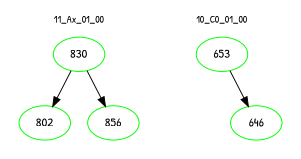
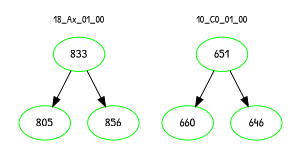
(79, 20) -> (79, 20)
(79, 54) -> (79, 54)
(222, 54) -> (222, 54)
(45, 123) -> (45, 123)
none -> (188, 123)
